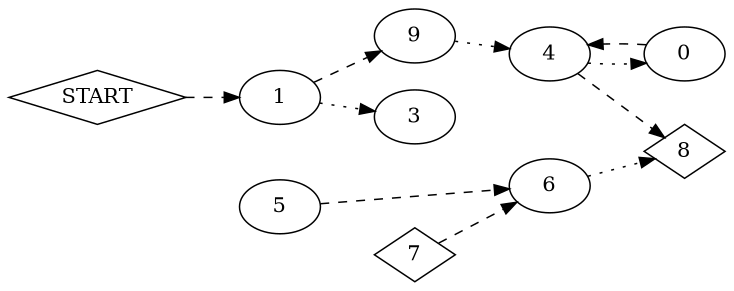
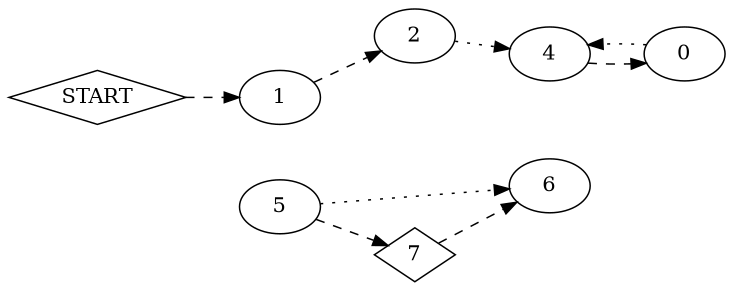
(415, 36) -> (415, 36)
(625, 44) -> (625, 44)
(609, 64) -> (609, 64)
(415, 117) -> none
(685, 151) -> none
(407, 197) -> (407, 197)
none -> (345, 230)
